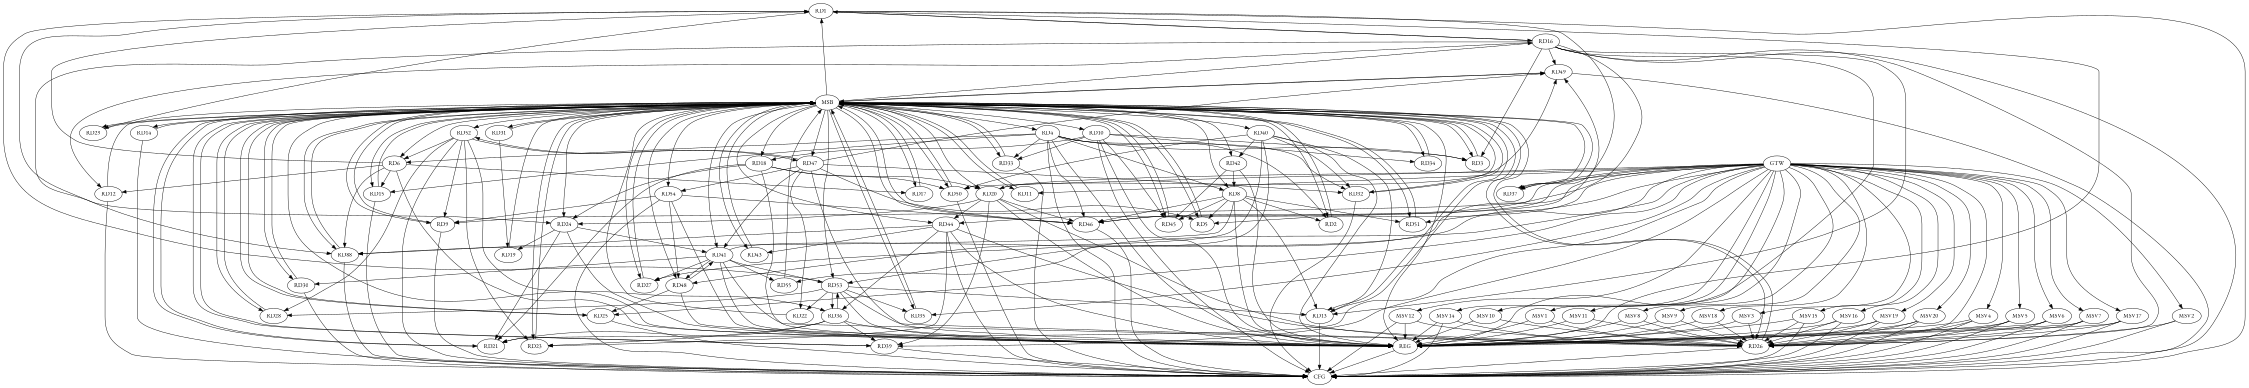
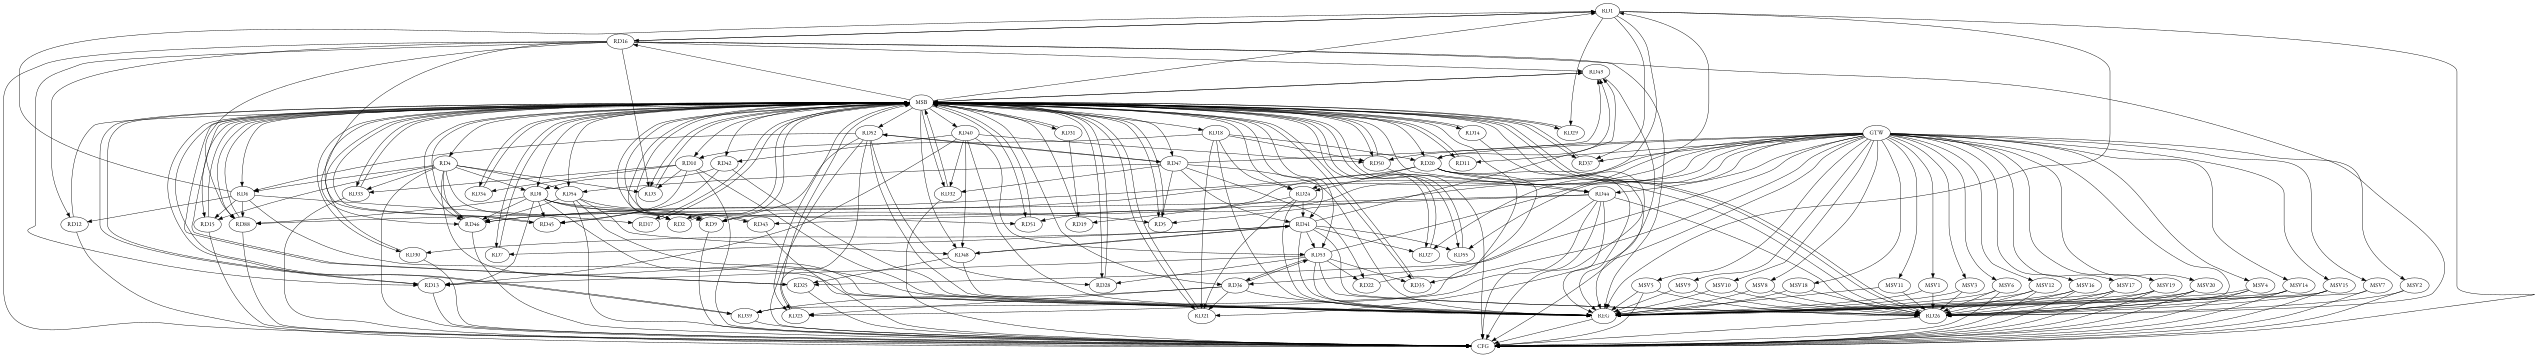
none -> (1330, 131)
(1206, 144) -> (506, 175)
(938, 148) -> (927, 143)
none -> (497, 255)
(1351, 324) -> none
none -> (919, 326)
(1929, 338) -> none
